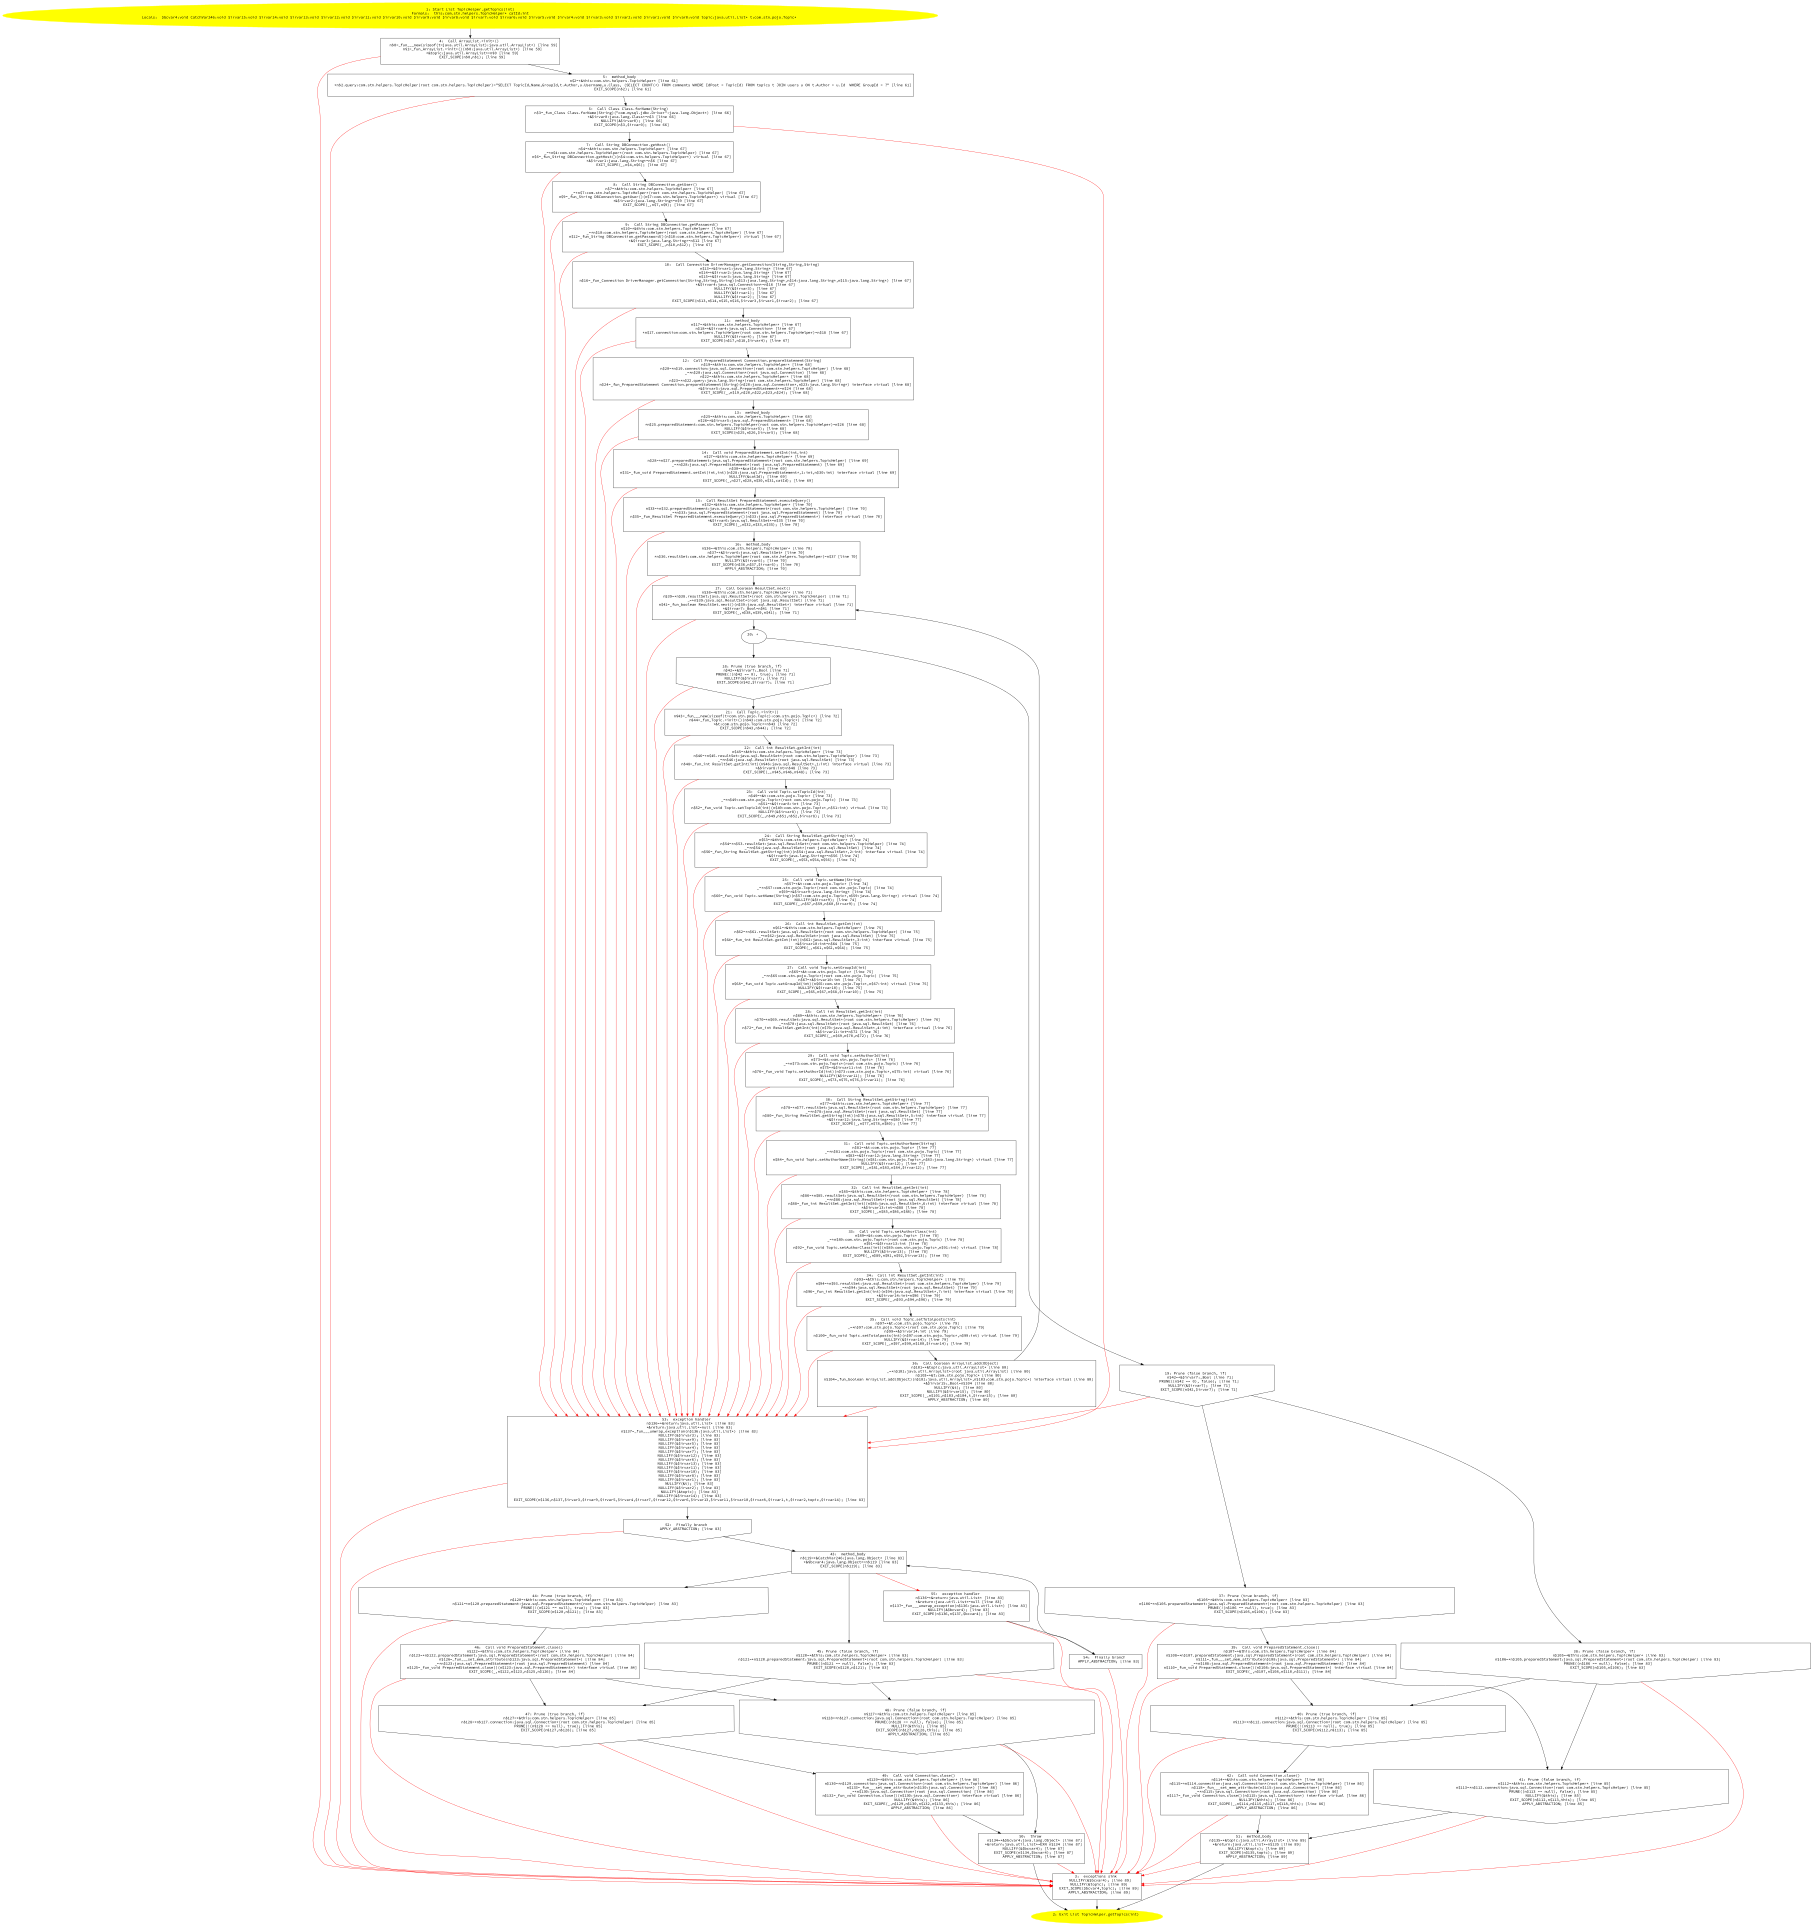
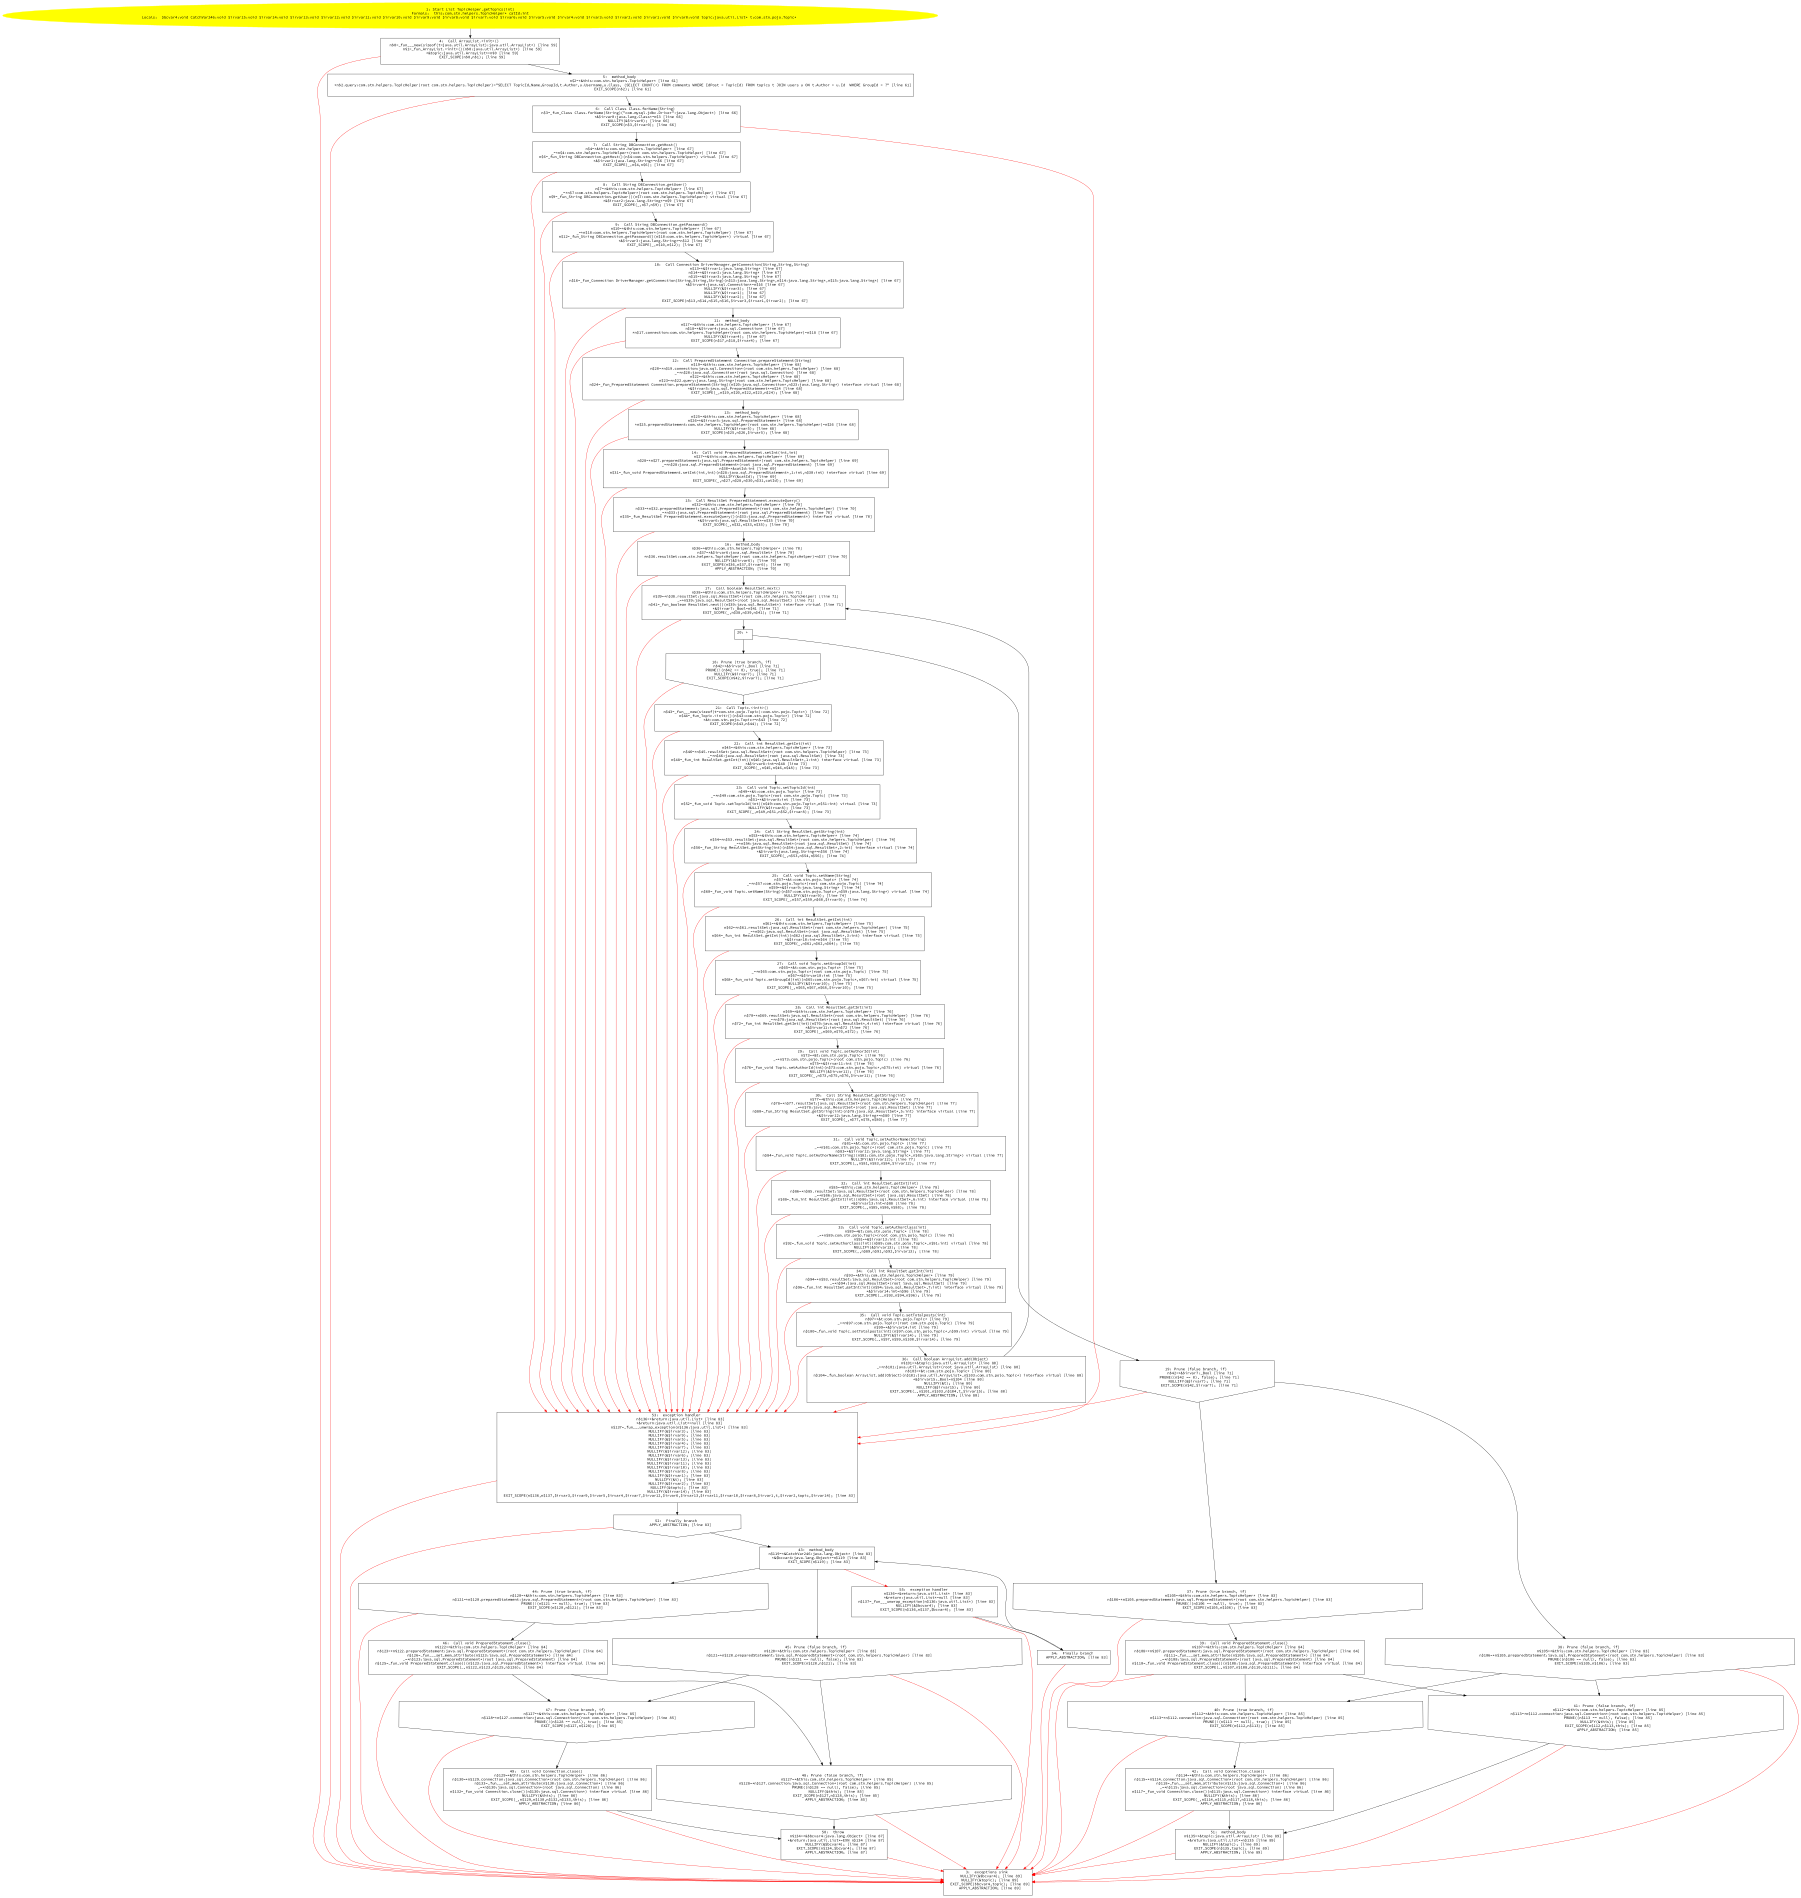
(754, 637) -> (744, 635)
(1097, 1917) -> none
